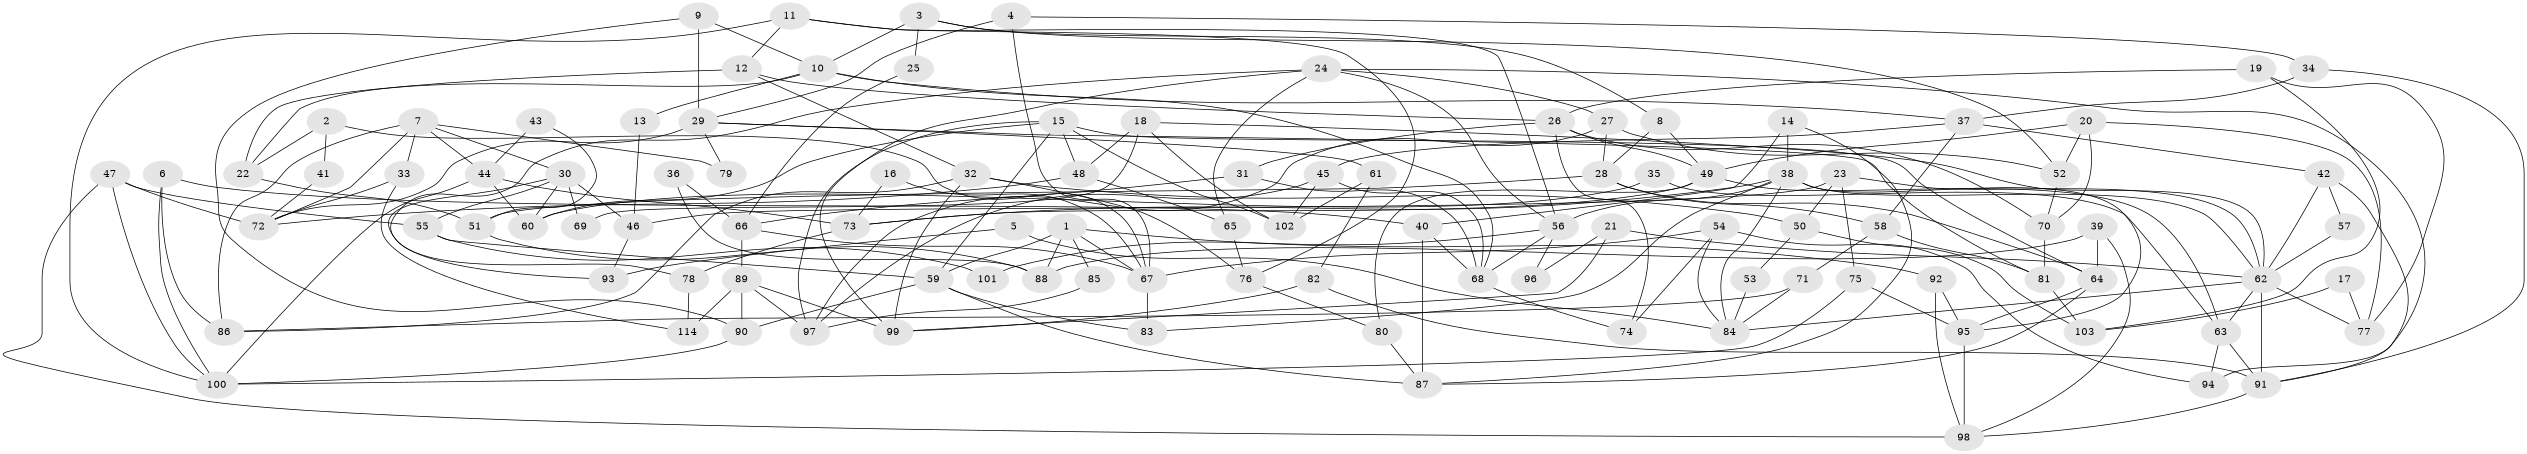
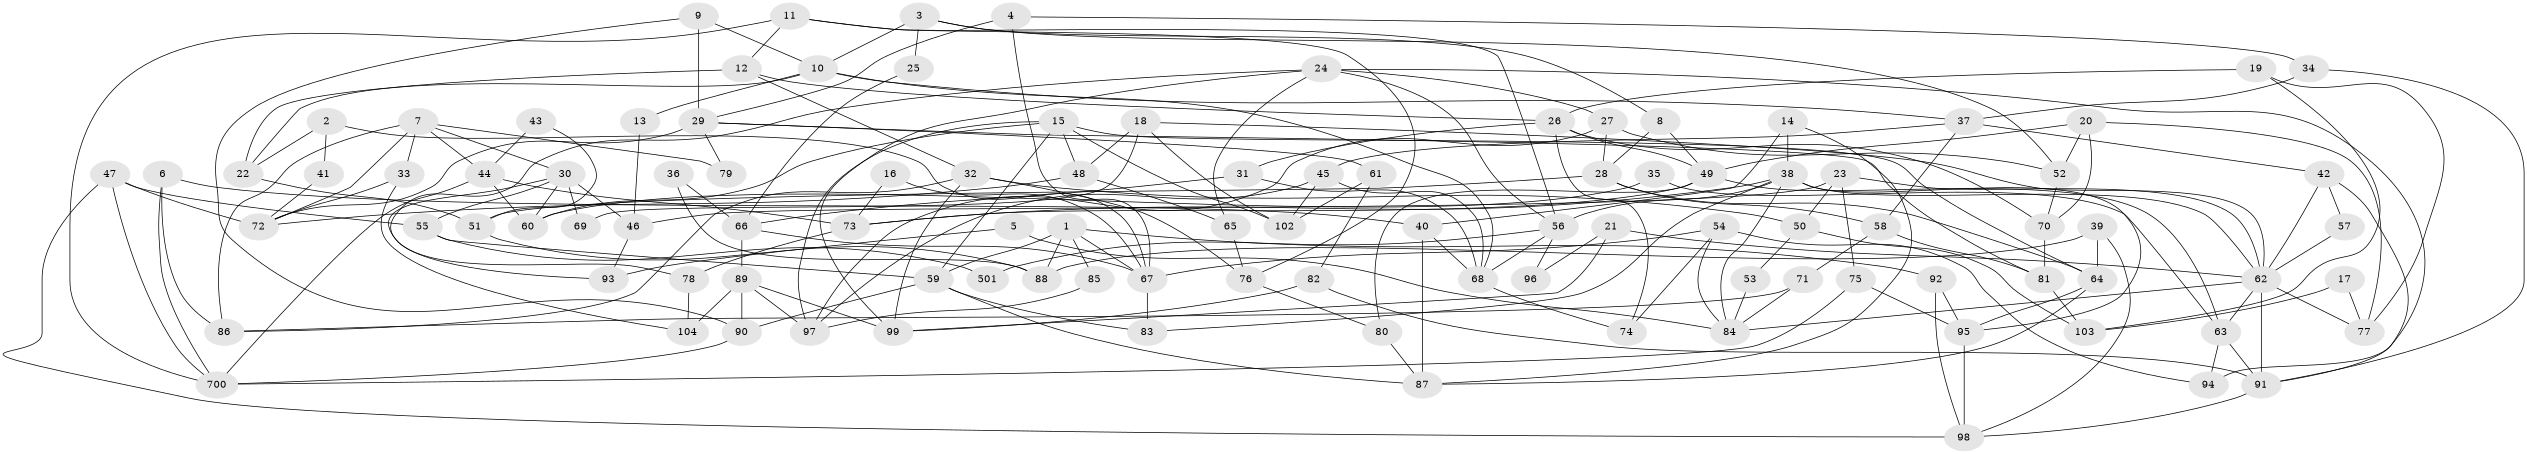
(988, 280) -> (988, 280)
(688, 332) -> (688, 332)
(217, 385) -> (217, 385)
